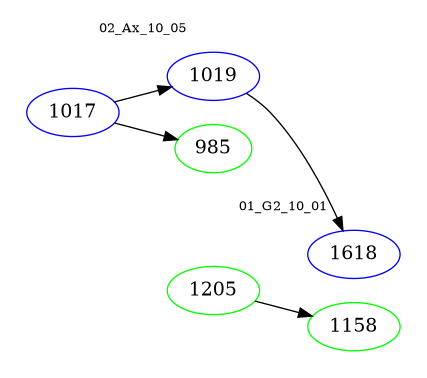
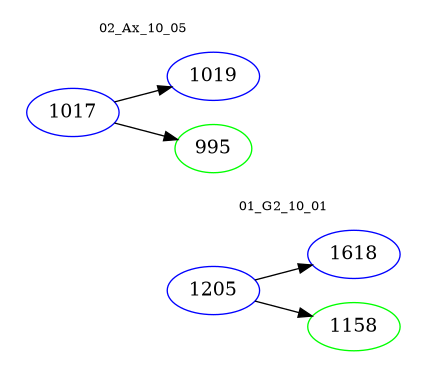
(213, 149) -> (213, 149)
(300, 150) -> (277, 274)
(213, 291) -> (213, 291)
